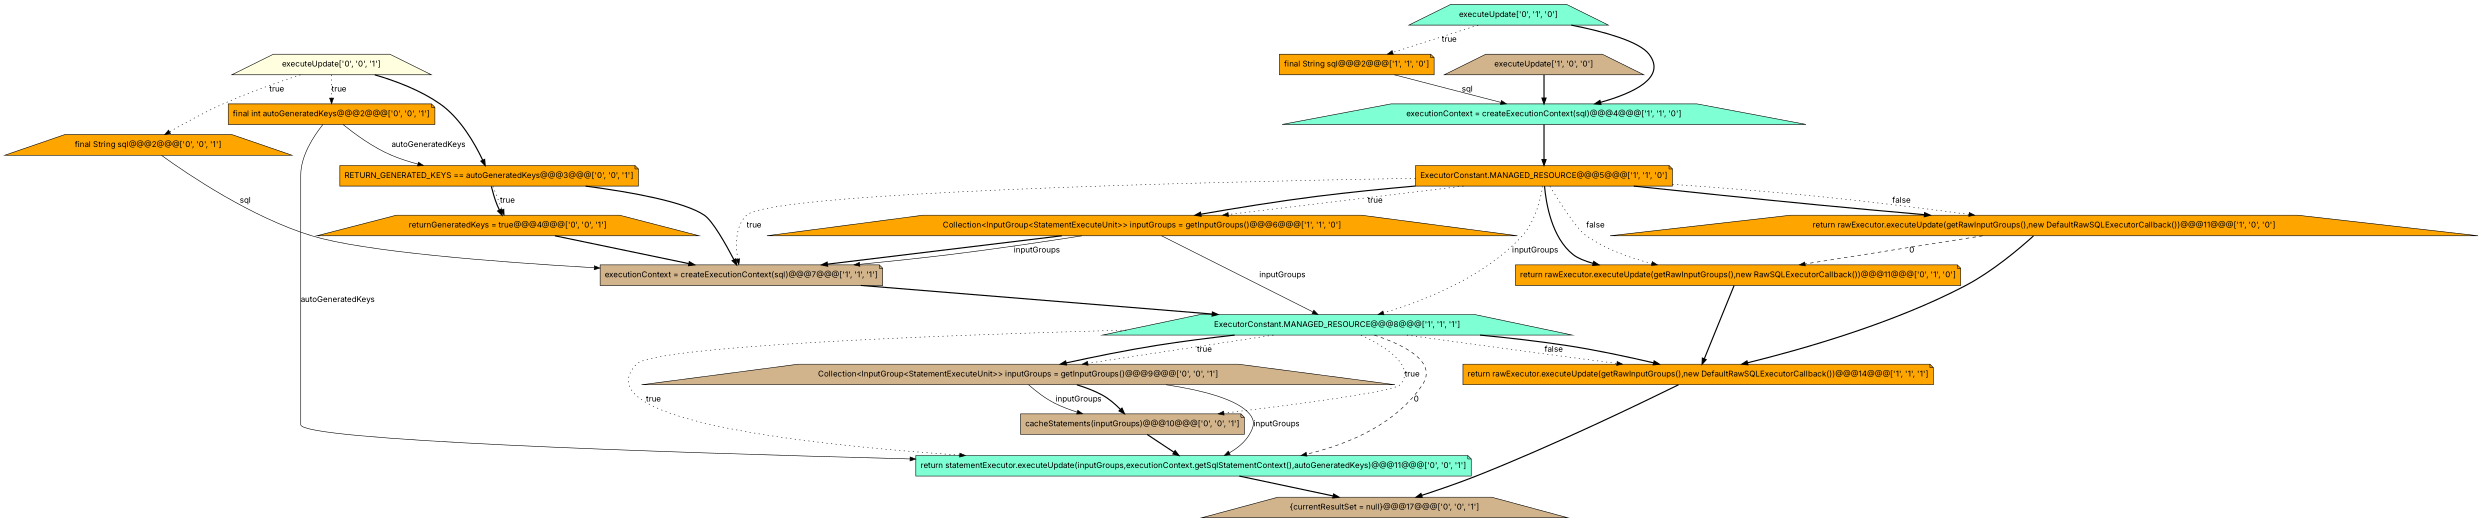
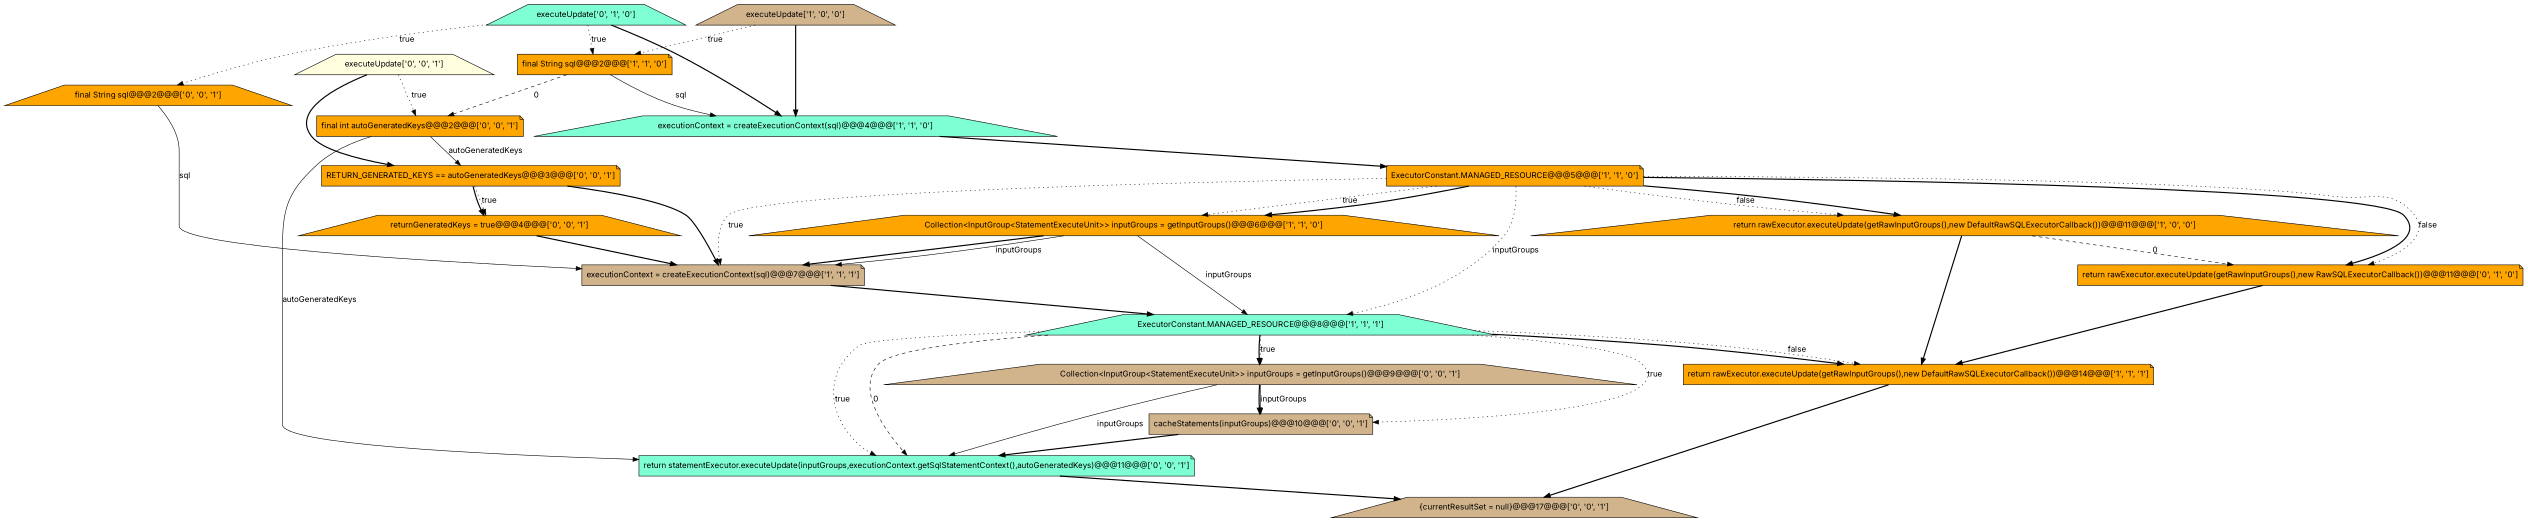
none -> (698, 39)
none -> (510, 94)
(233, 99) -> (334, 46)
